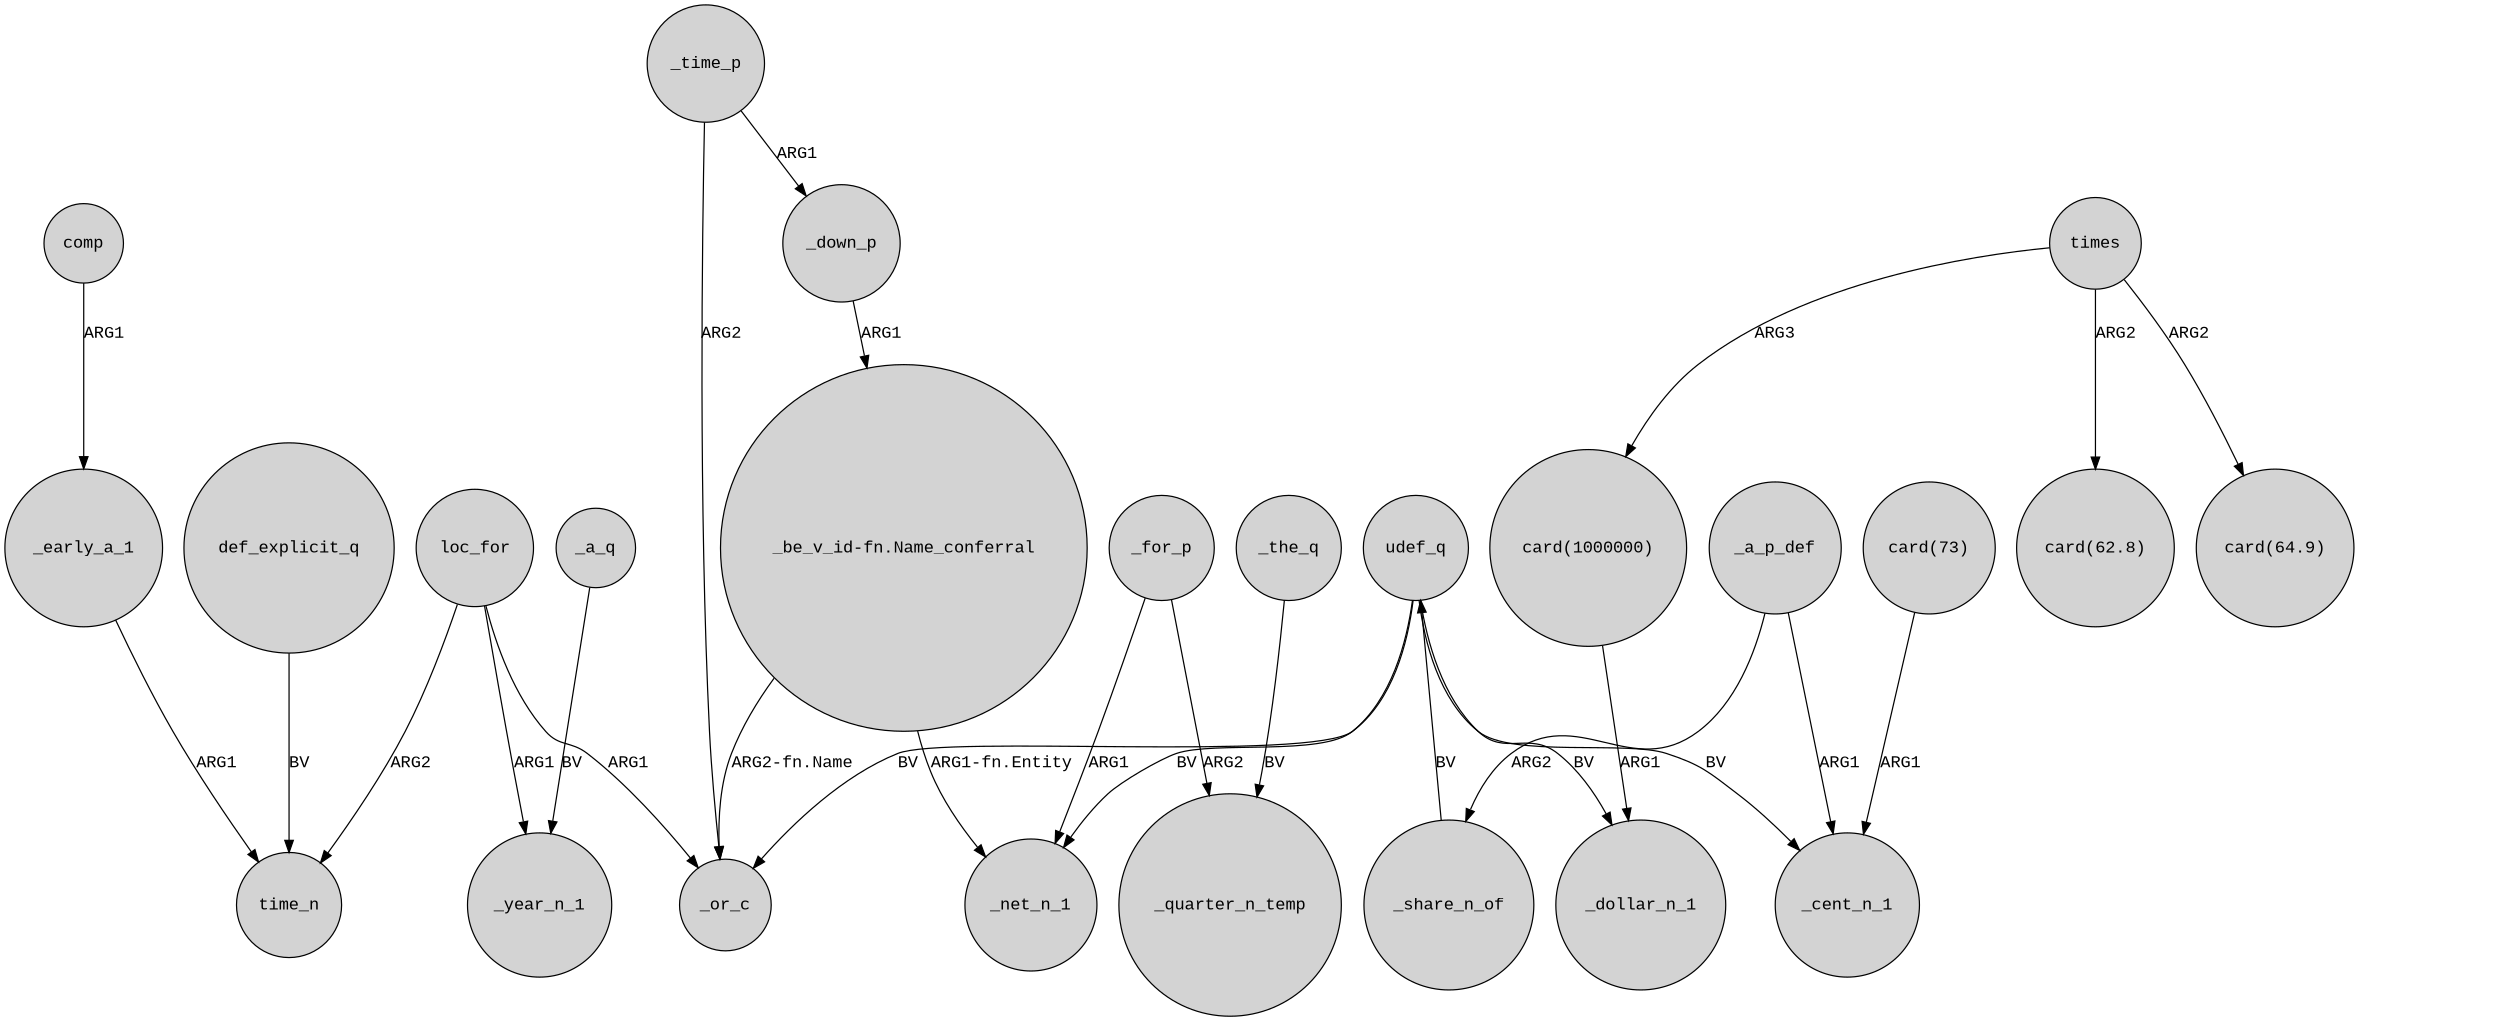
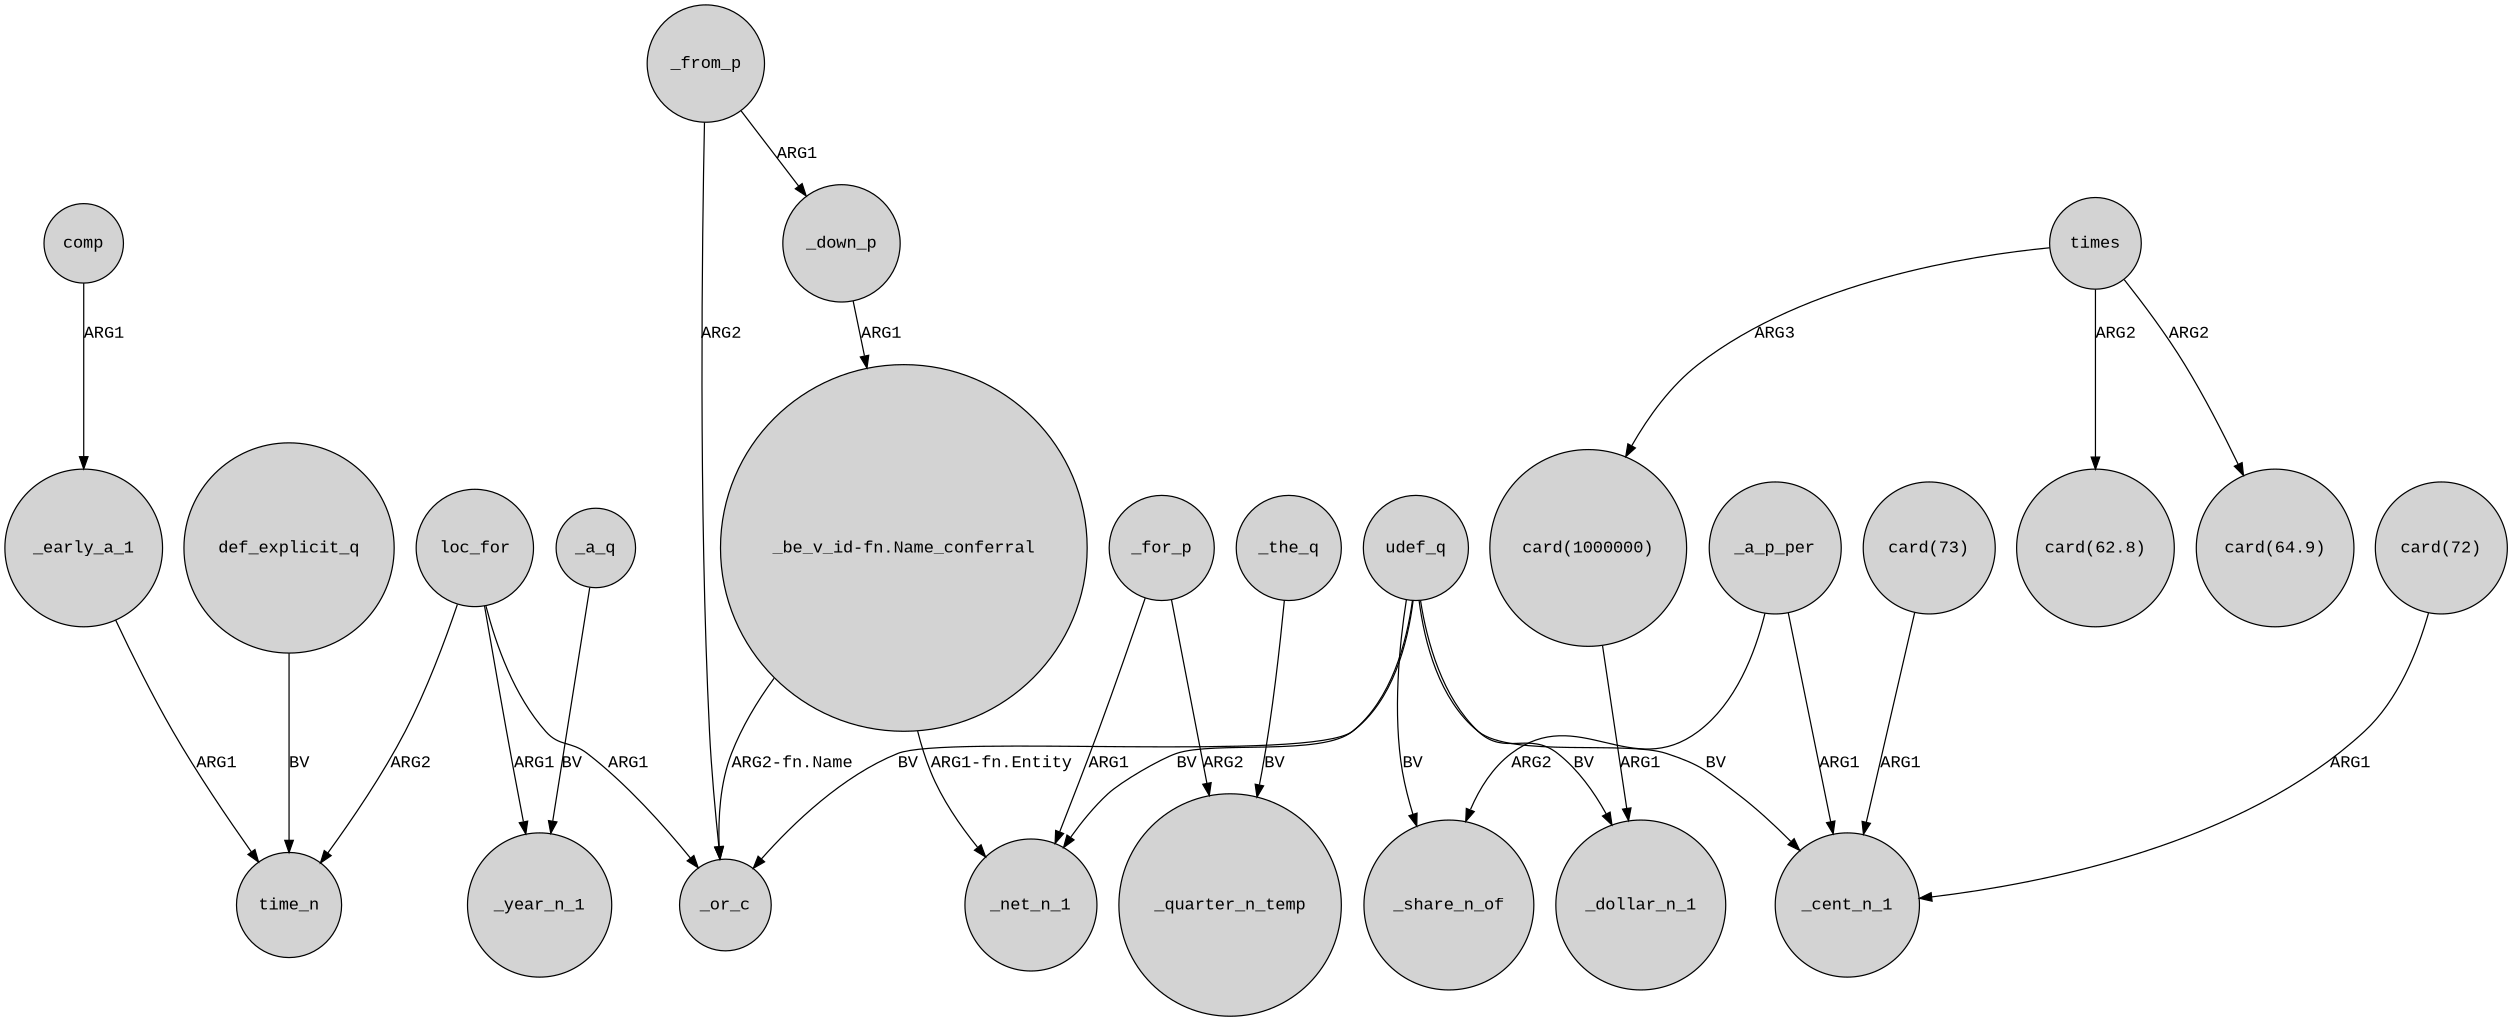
(706, 64) -> (706, 64)
(1775, 548) -> (1775, 548)
none -> (2441, 548)
(1432, 716) -> (1398, 708)
